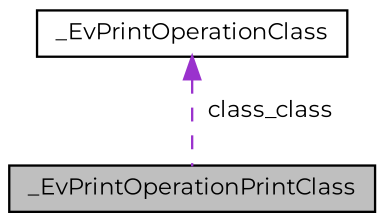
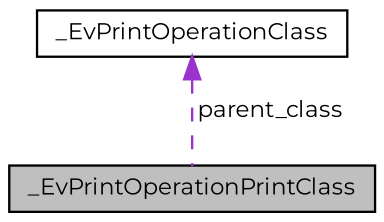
(269, 111) -> (269, 111)
